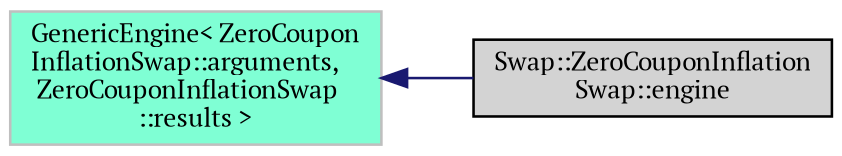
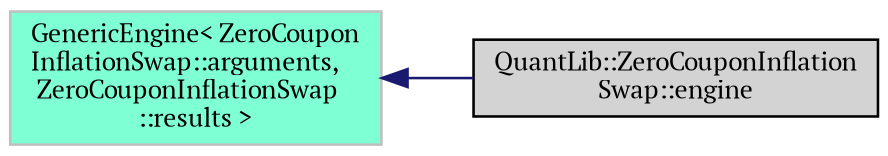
(653, 78) -> (676, 78)
